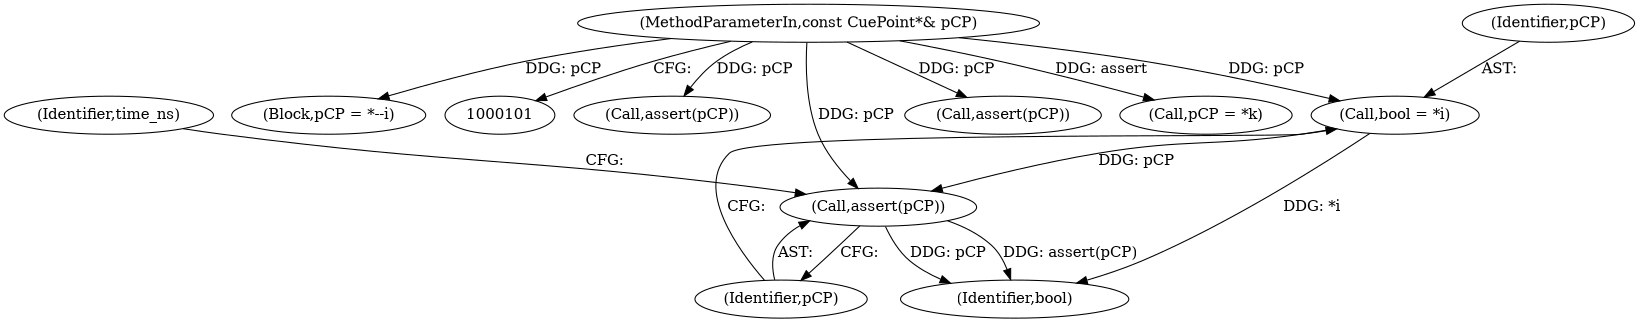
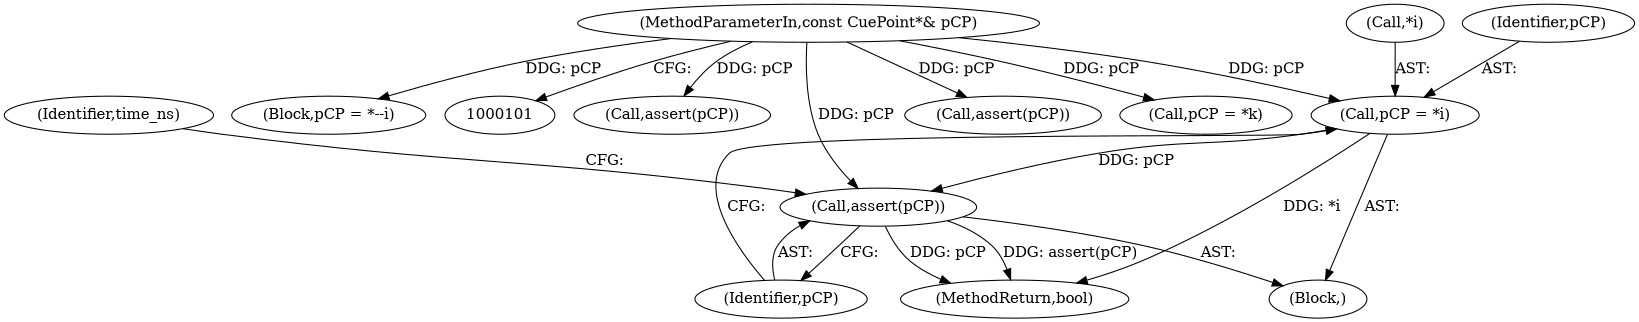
none -> (1395, 23)
(1102, 69) -> (1102, 69)
(1395, 115) -> (1395, 115)
(1015, 299) -> (1015, 299)
none -> (1318, 299)
